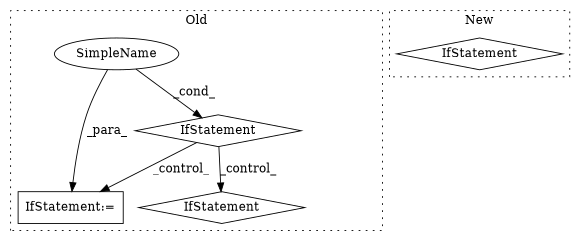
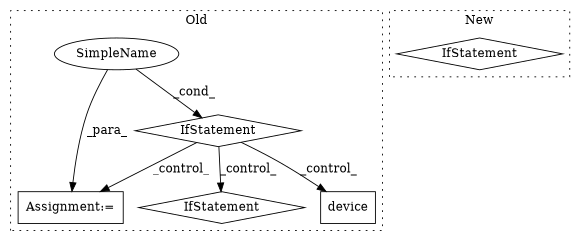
(71, 208) -> (71, 208)
none -> (348, 208)
